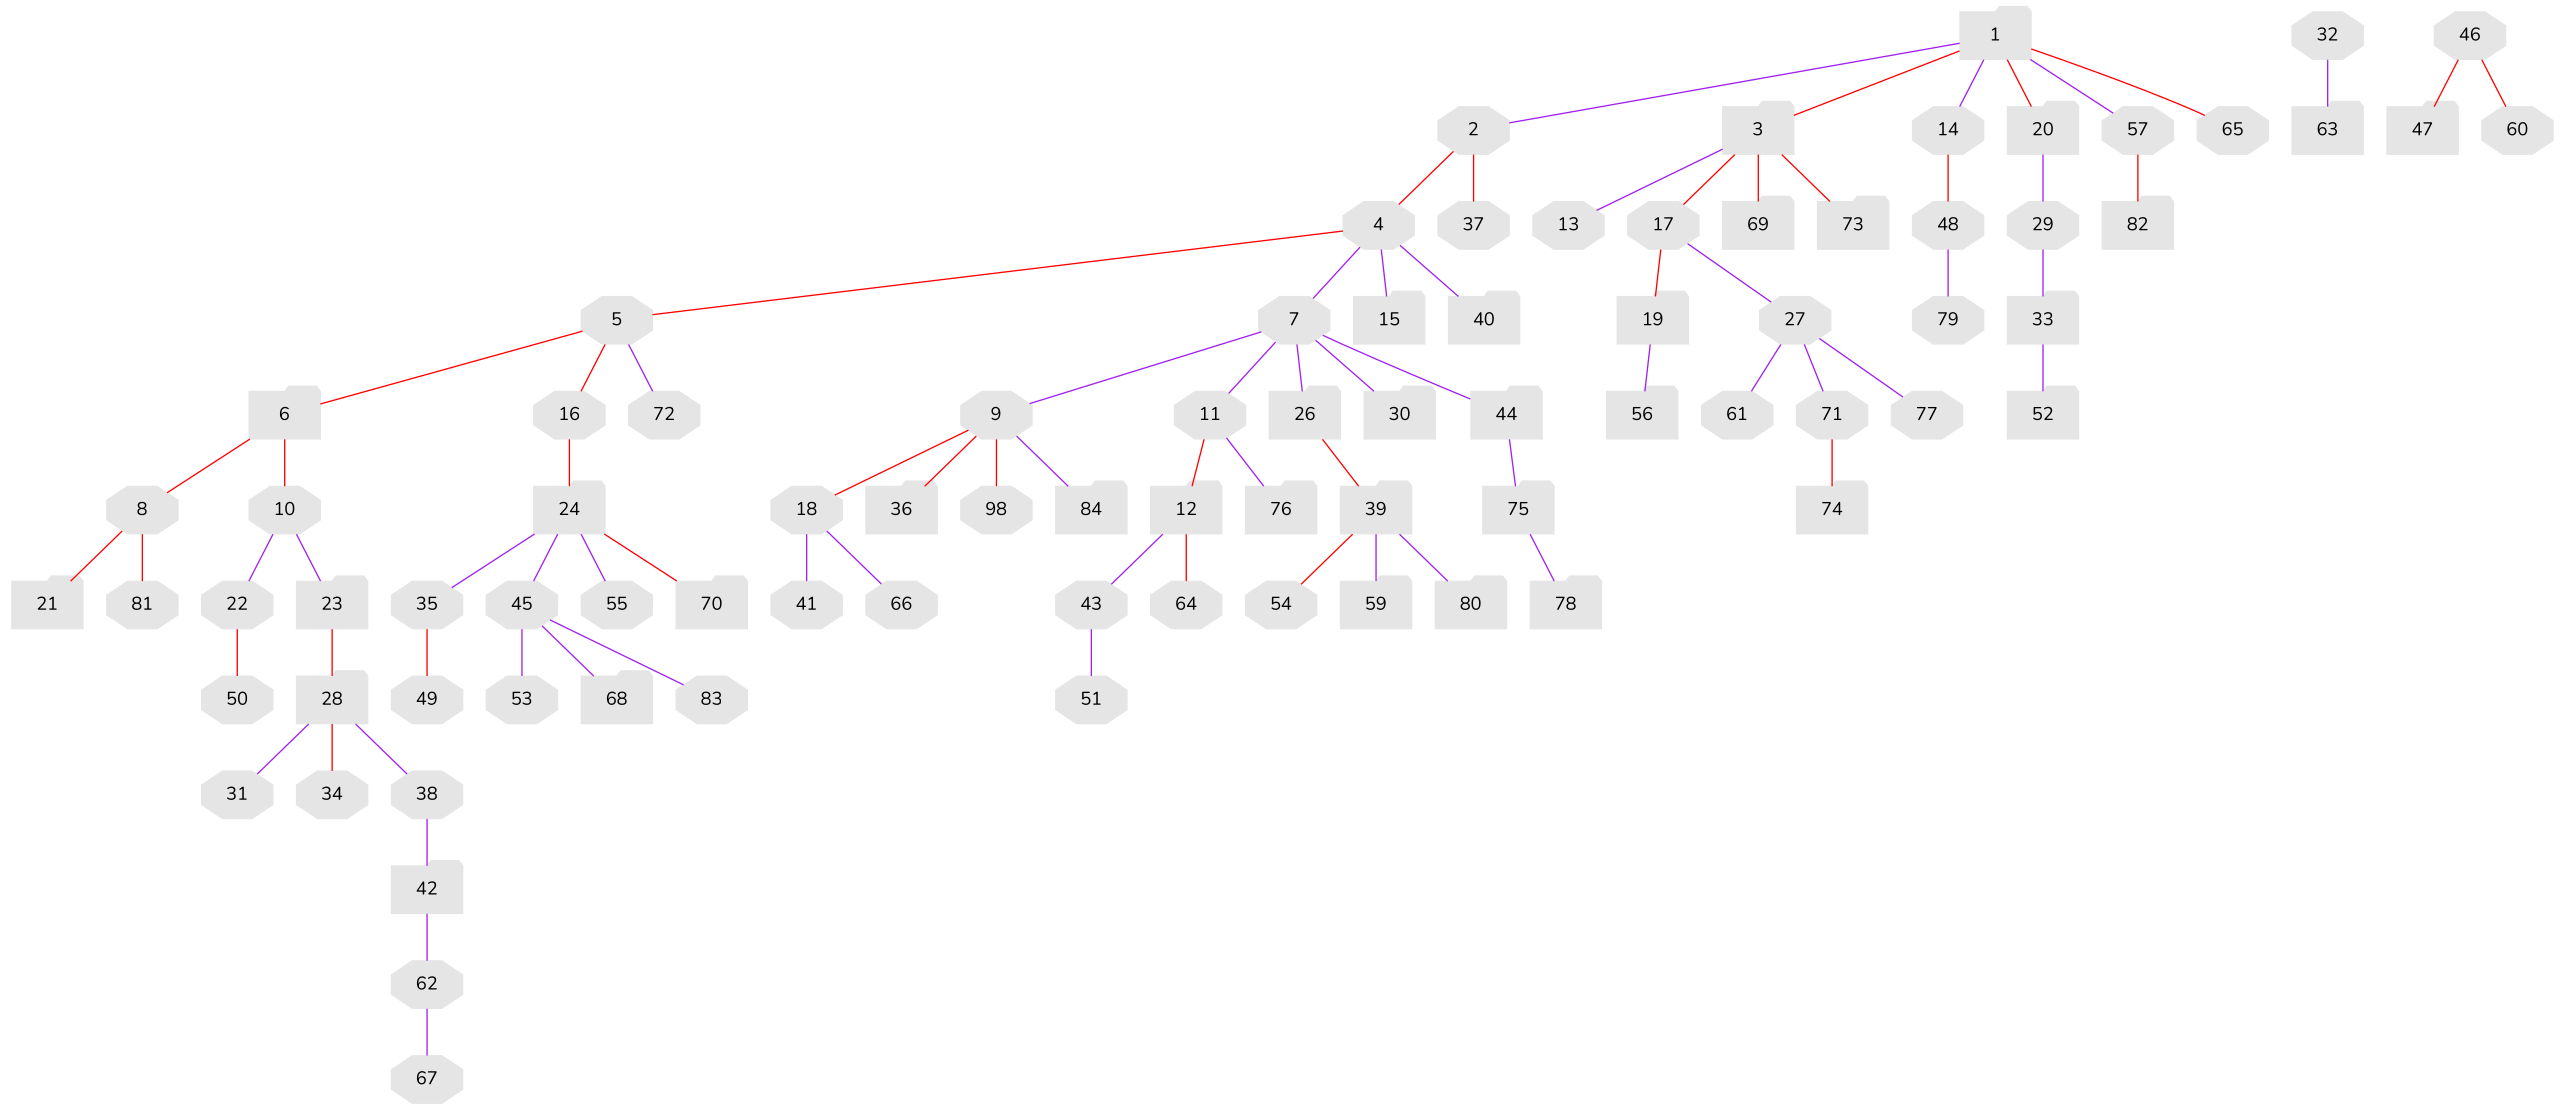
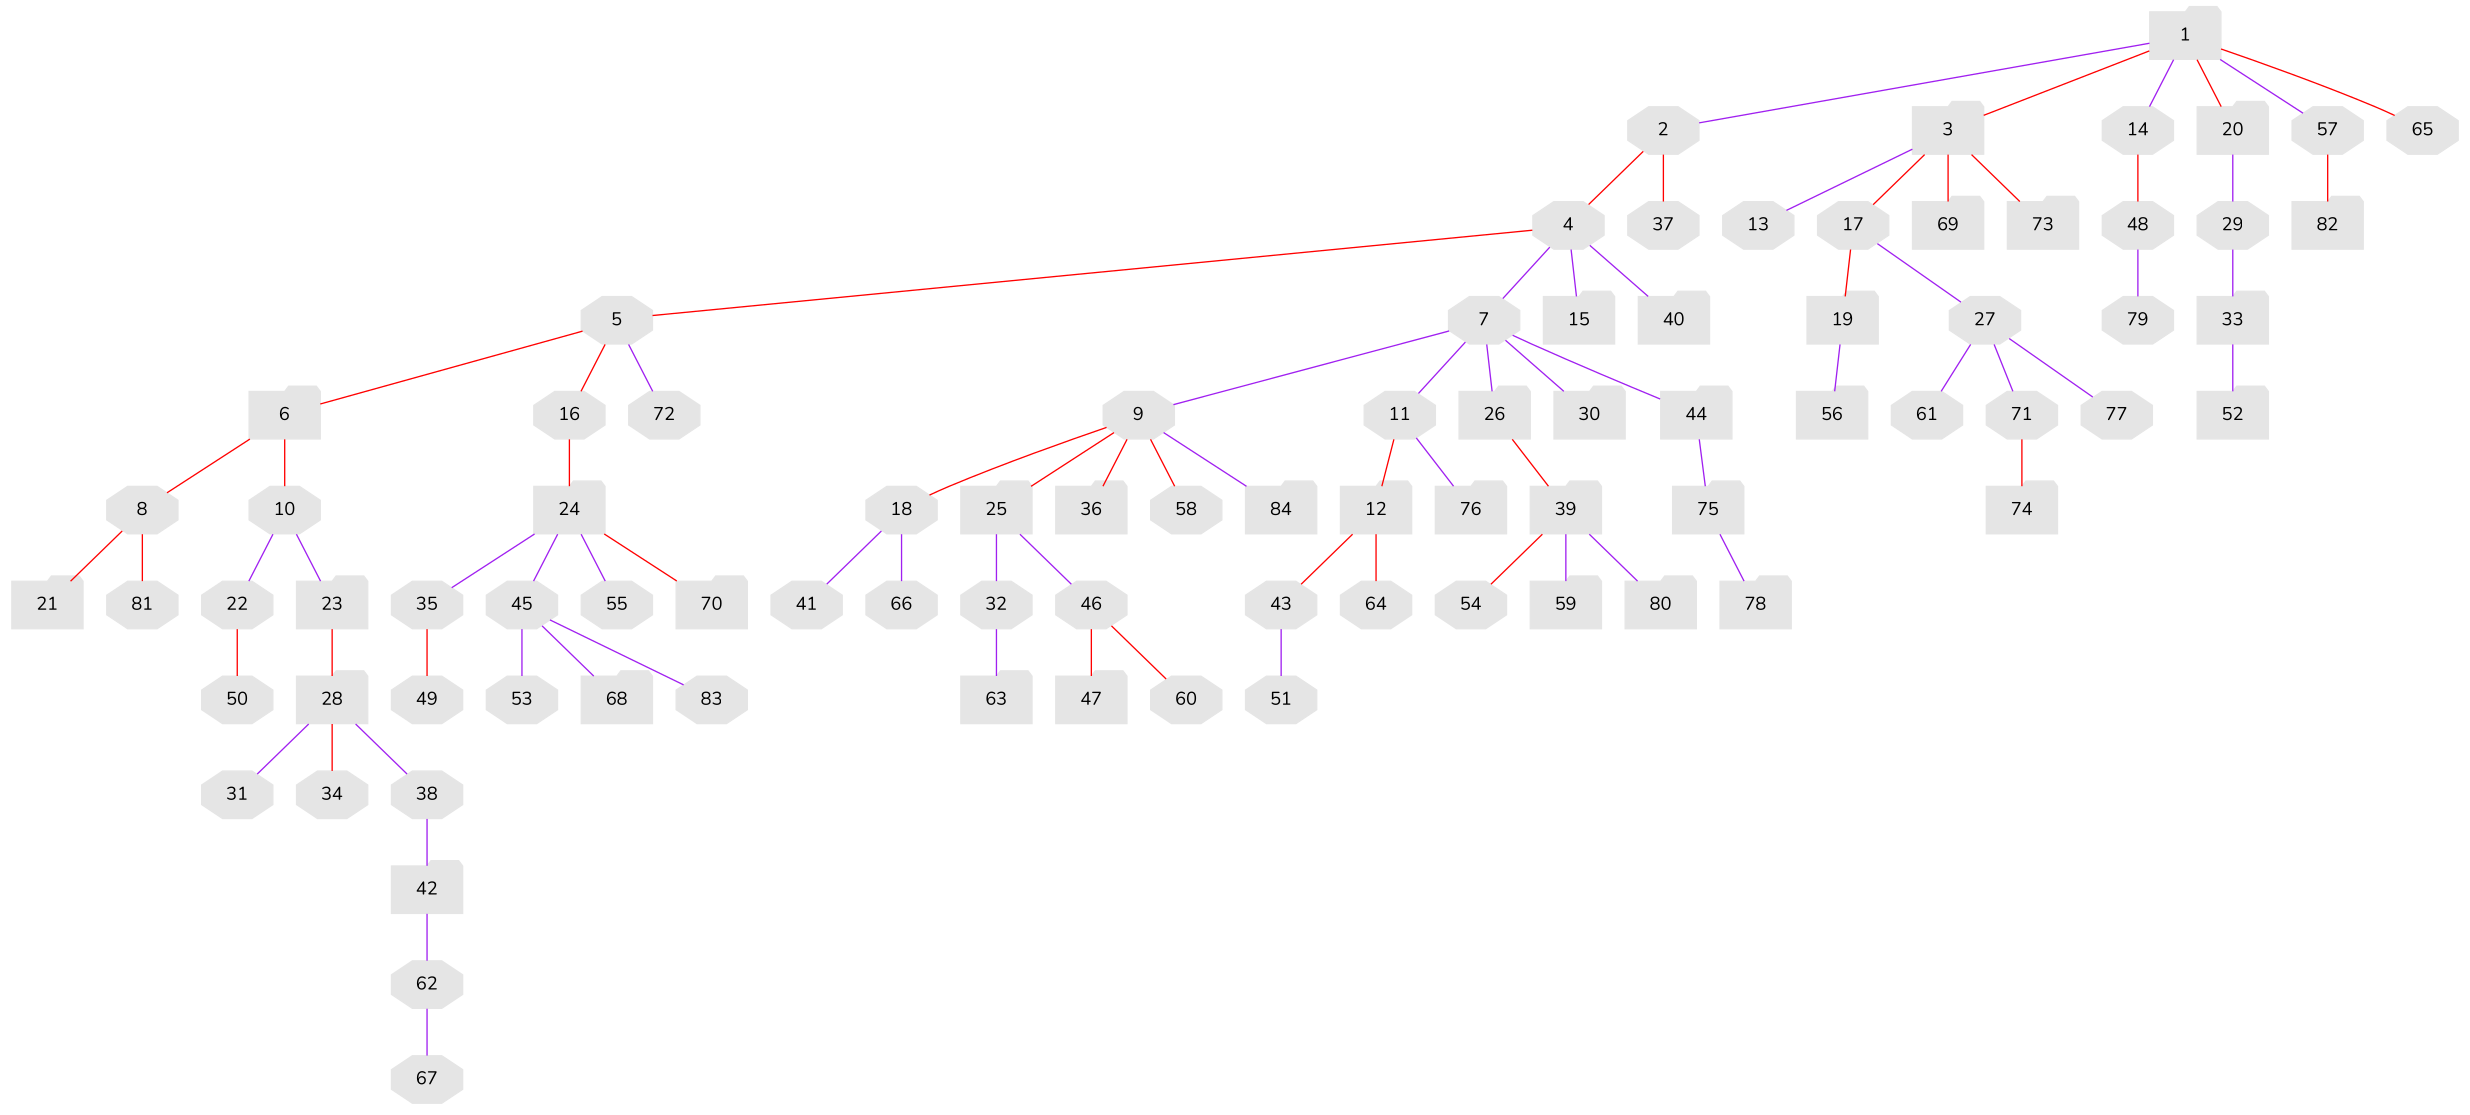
none -> (996, 510)
(996, 510) -> (1186, 510)
(1137, 559) -> (1327, 559)
